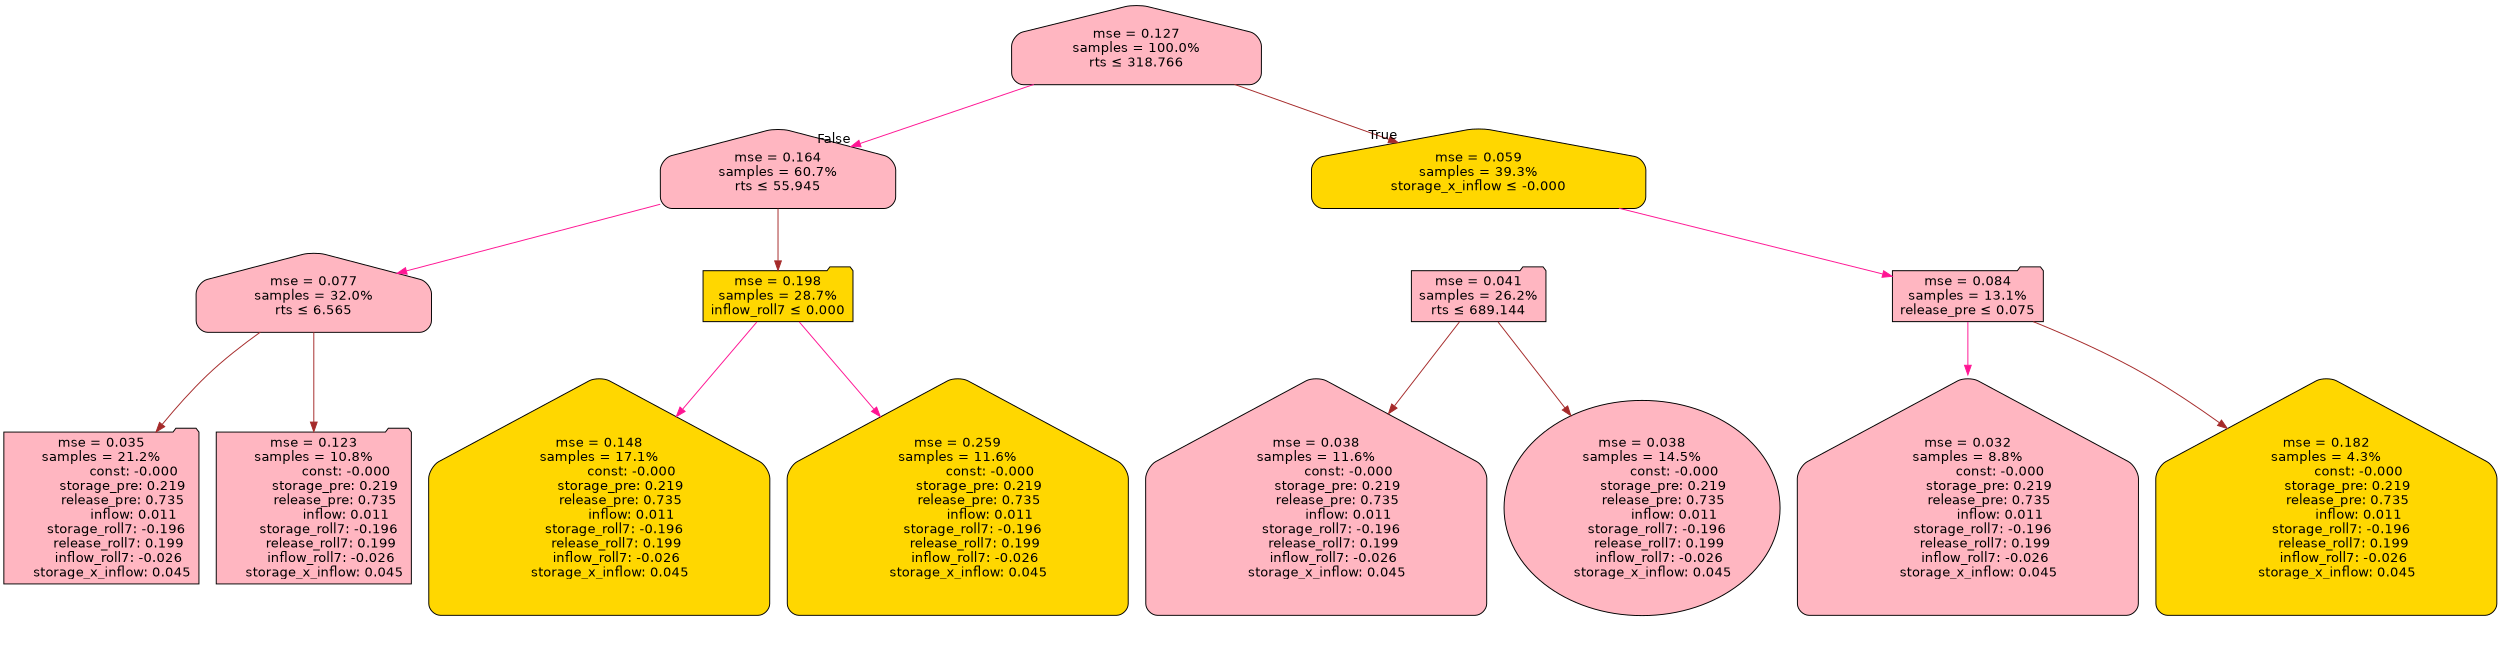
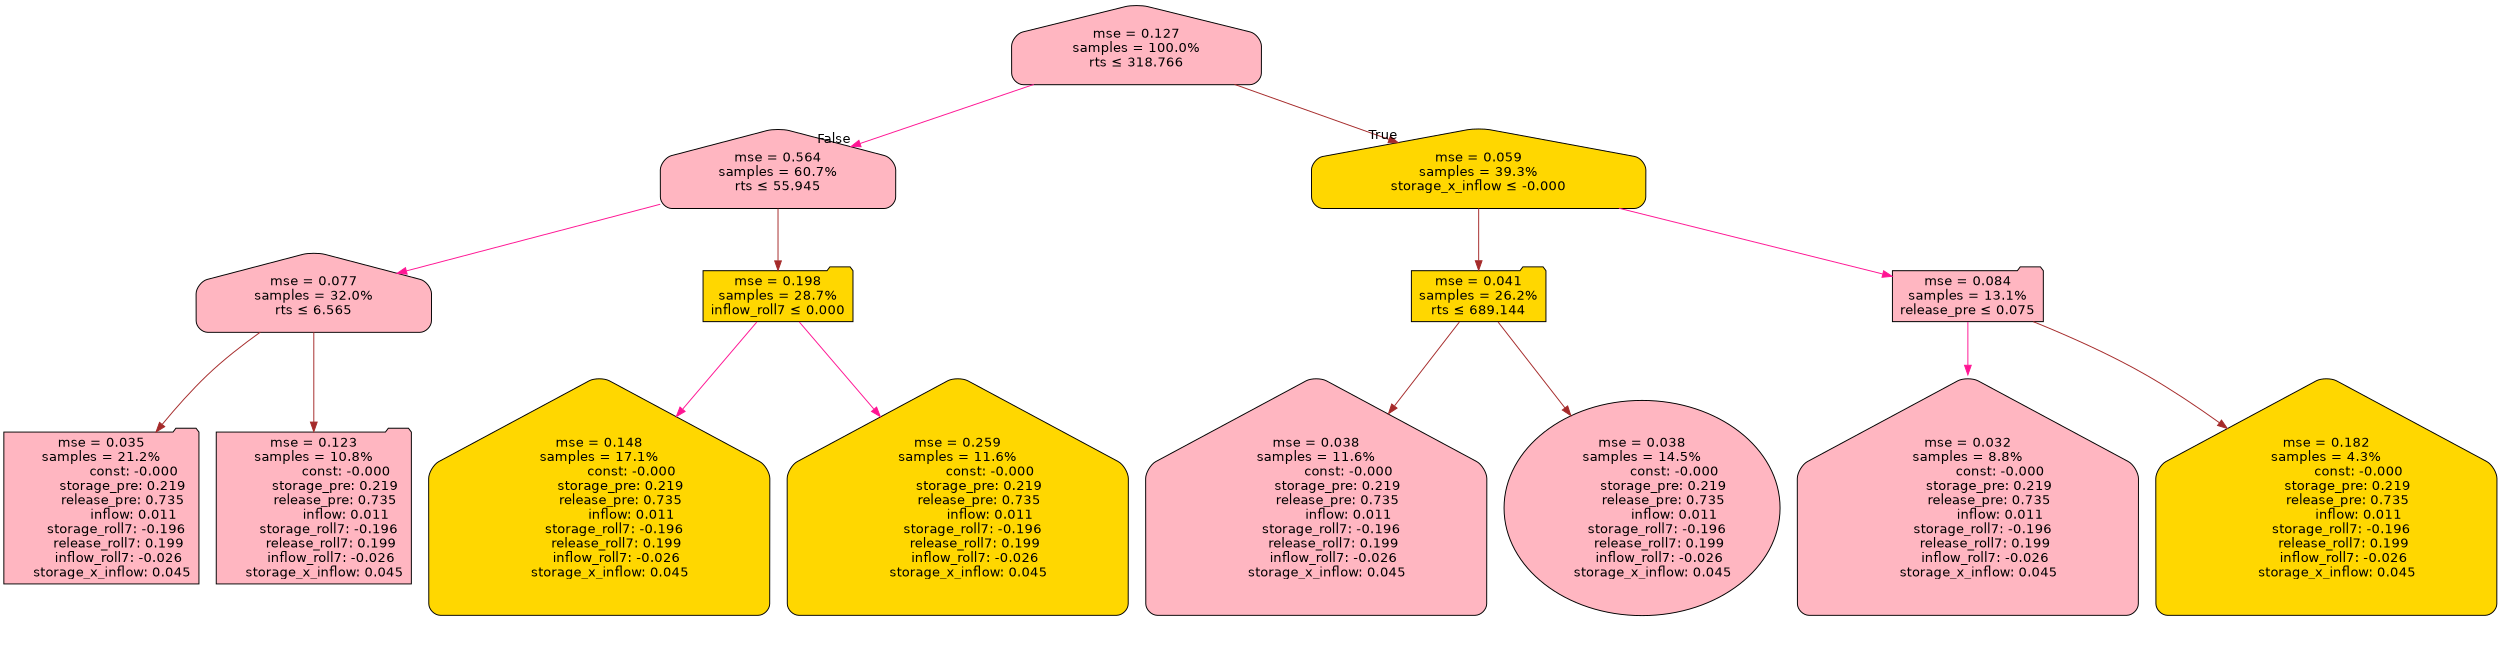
(778, 172) -> (778, 172)
none -> (1479, 234)
(1479, 296) -> (1479, 296)
